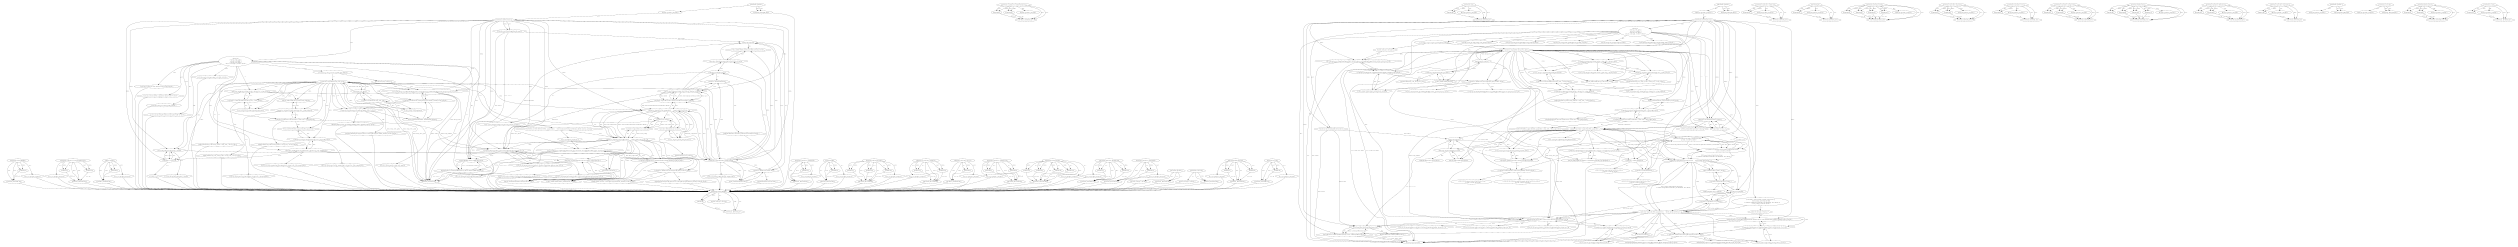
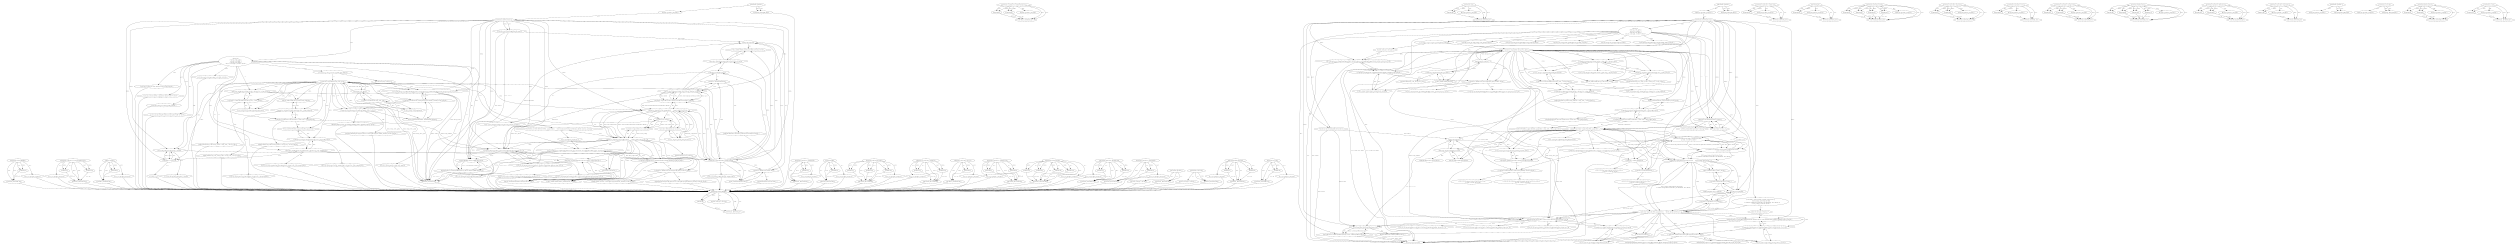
(1589, 160) -> none
